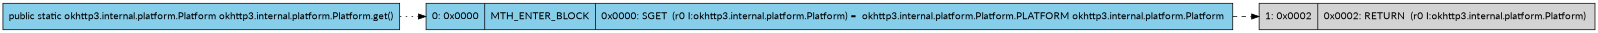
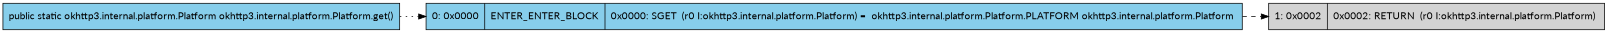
(540, 16) -> (545, 16)
